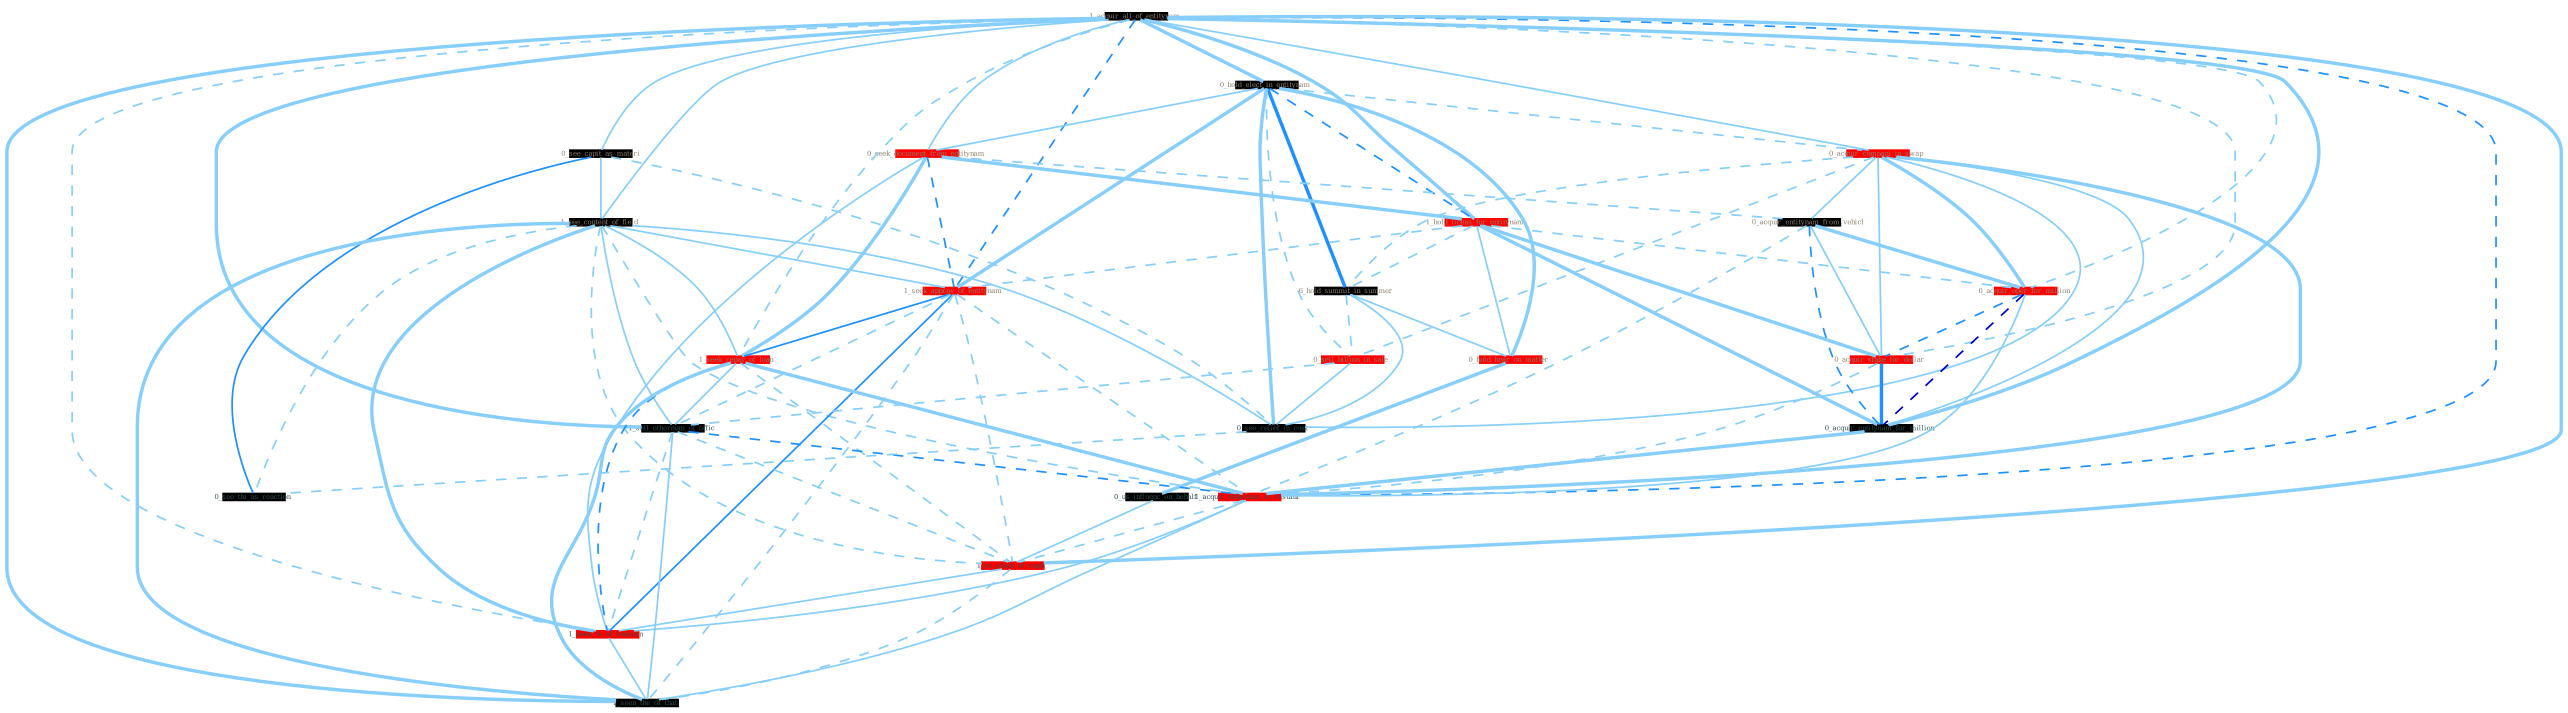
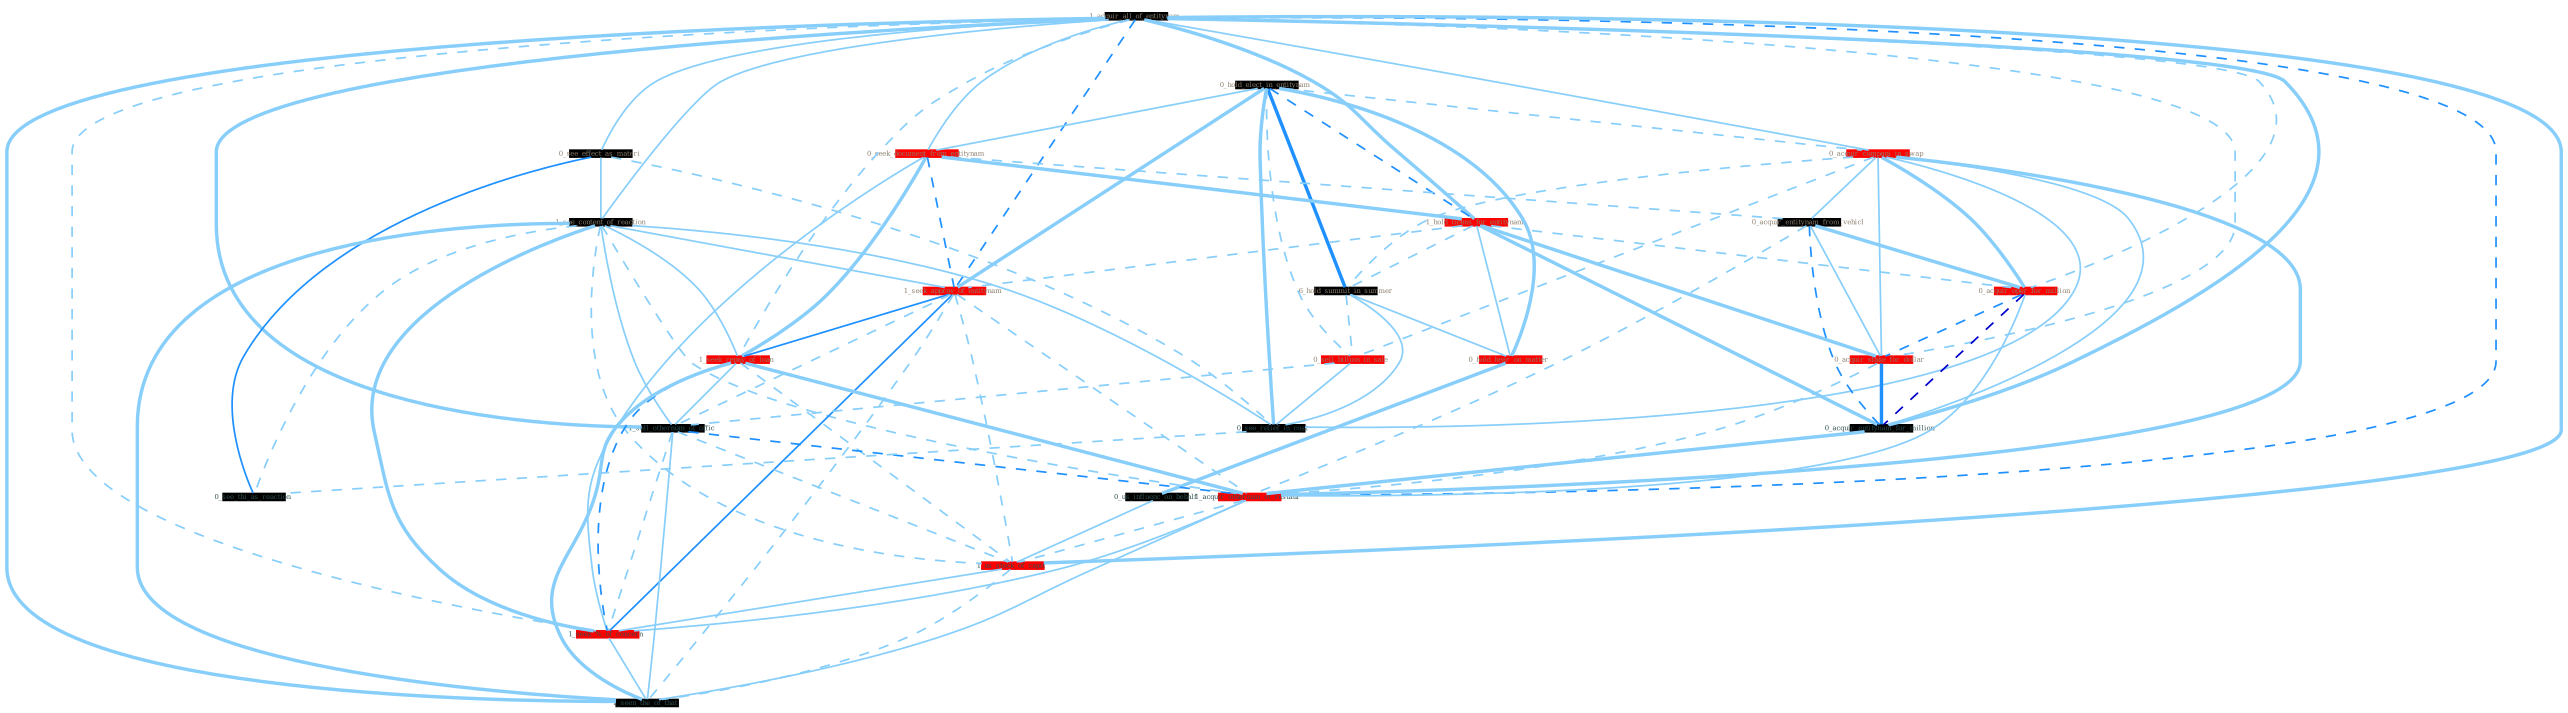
(1202, 51) -> none
(601, 154) -> (601, 154)
(601, 222) -> (601, 222)
